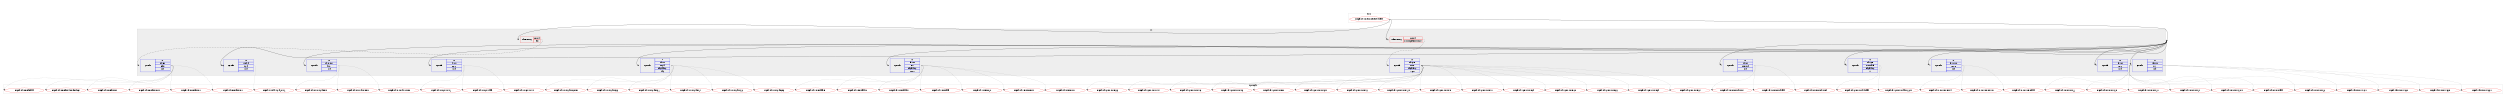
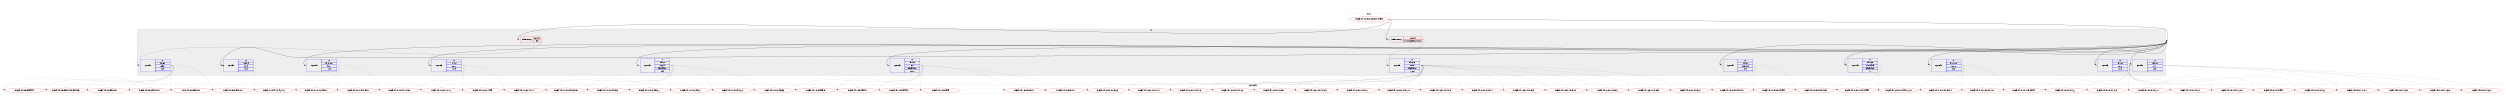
(191, 90) -> (191, 90)
(982, 90) -> none
